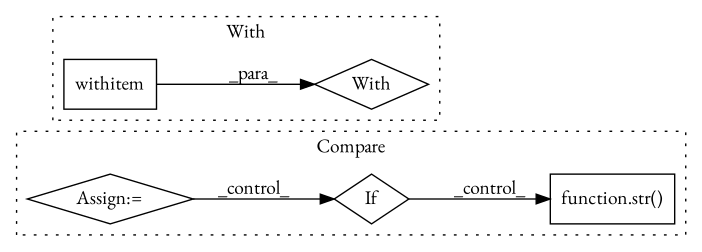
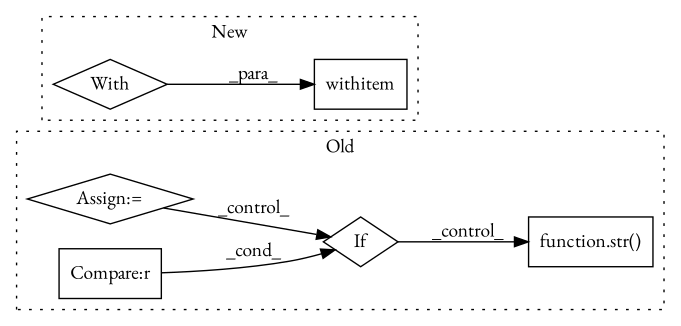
(246, 32) -> (230, 32)
(228, 84) -> (234, 84)
(351, 147) -> (340, 147)
none -> (110, 274)
